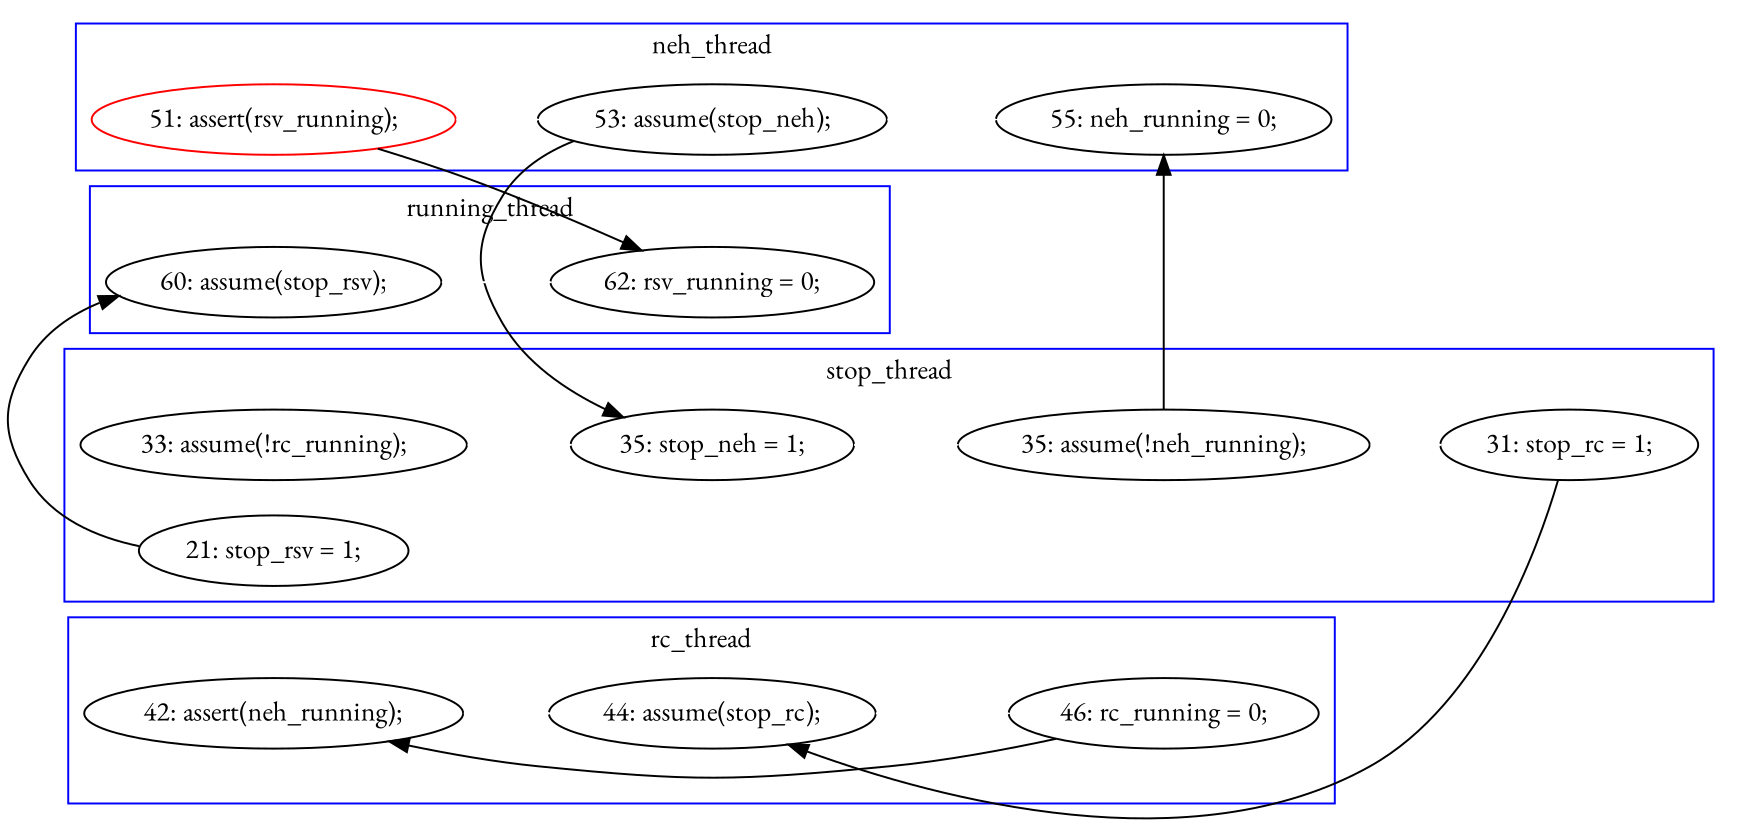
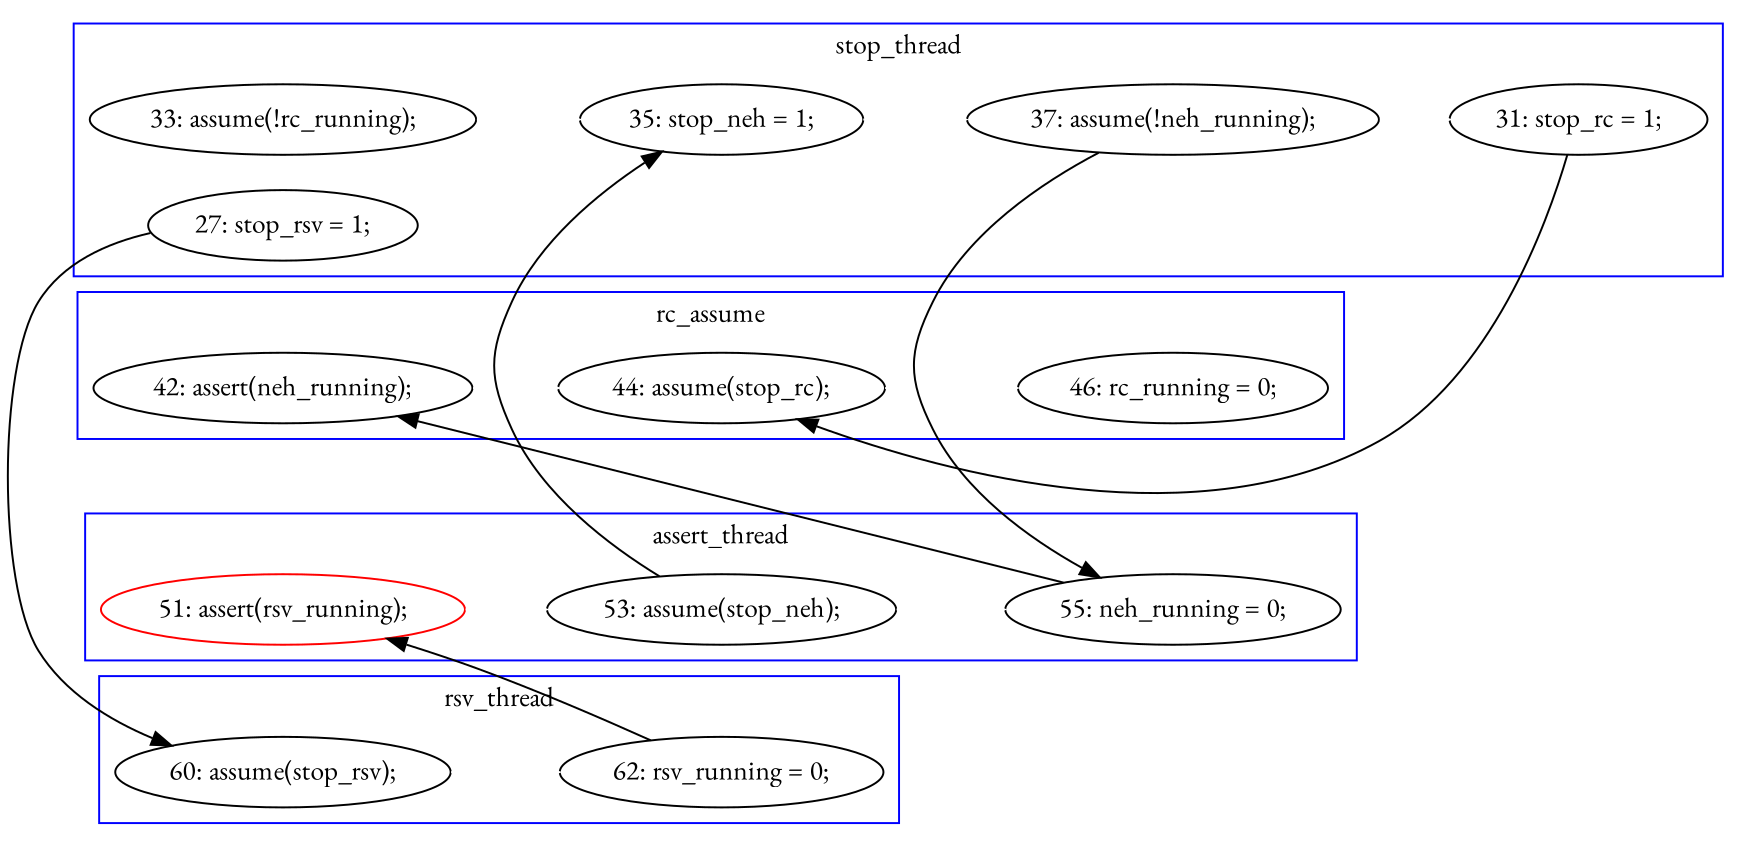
(712, 46) -> (721, 536)
(520, 199) -> (530, 689)
(490, 209) -> (499, 699)
(1164, 445) -> (1173, 120)
(274, 551) -> (283, 225)
(702, 640) -> (711, 315)
(732, 777) -> (724, 498)
